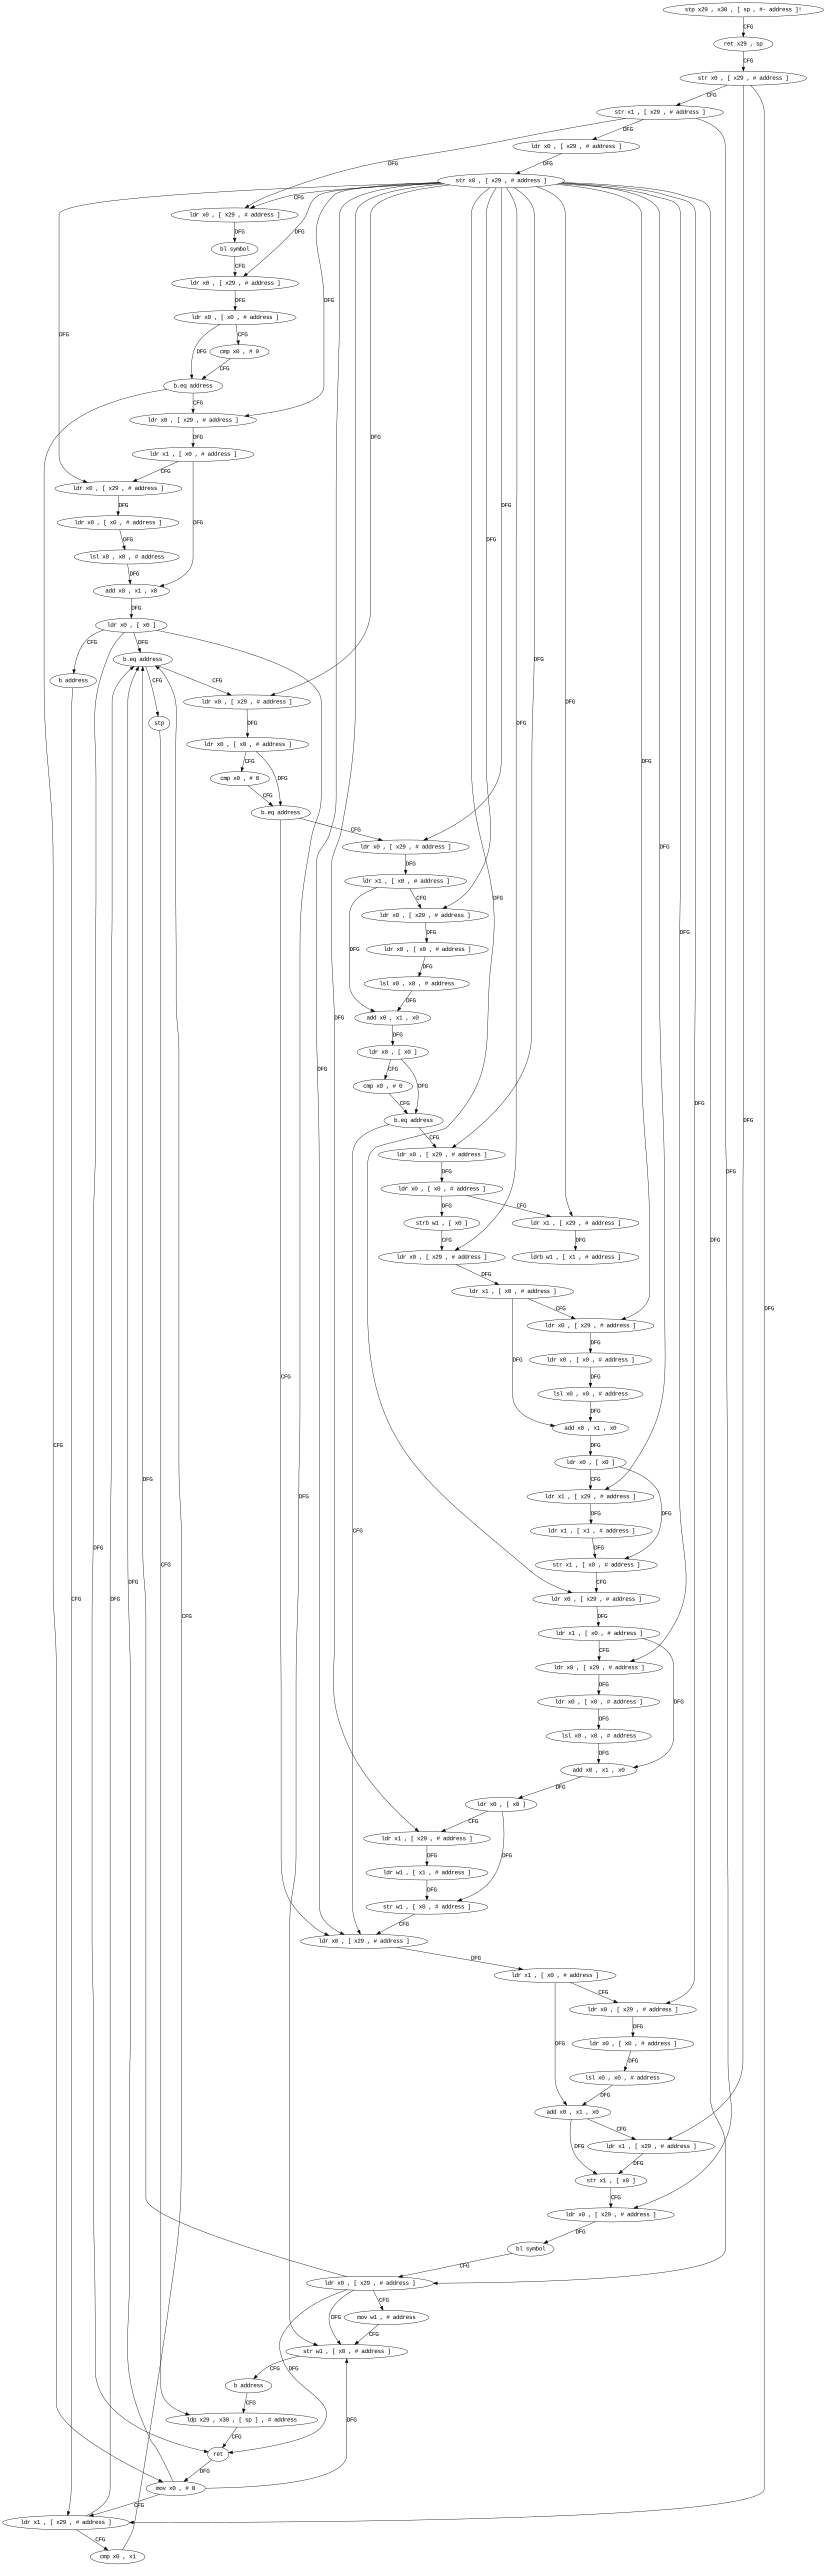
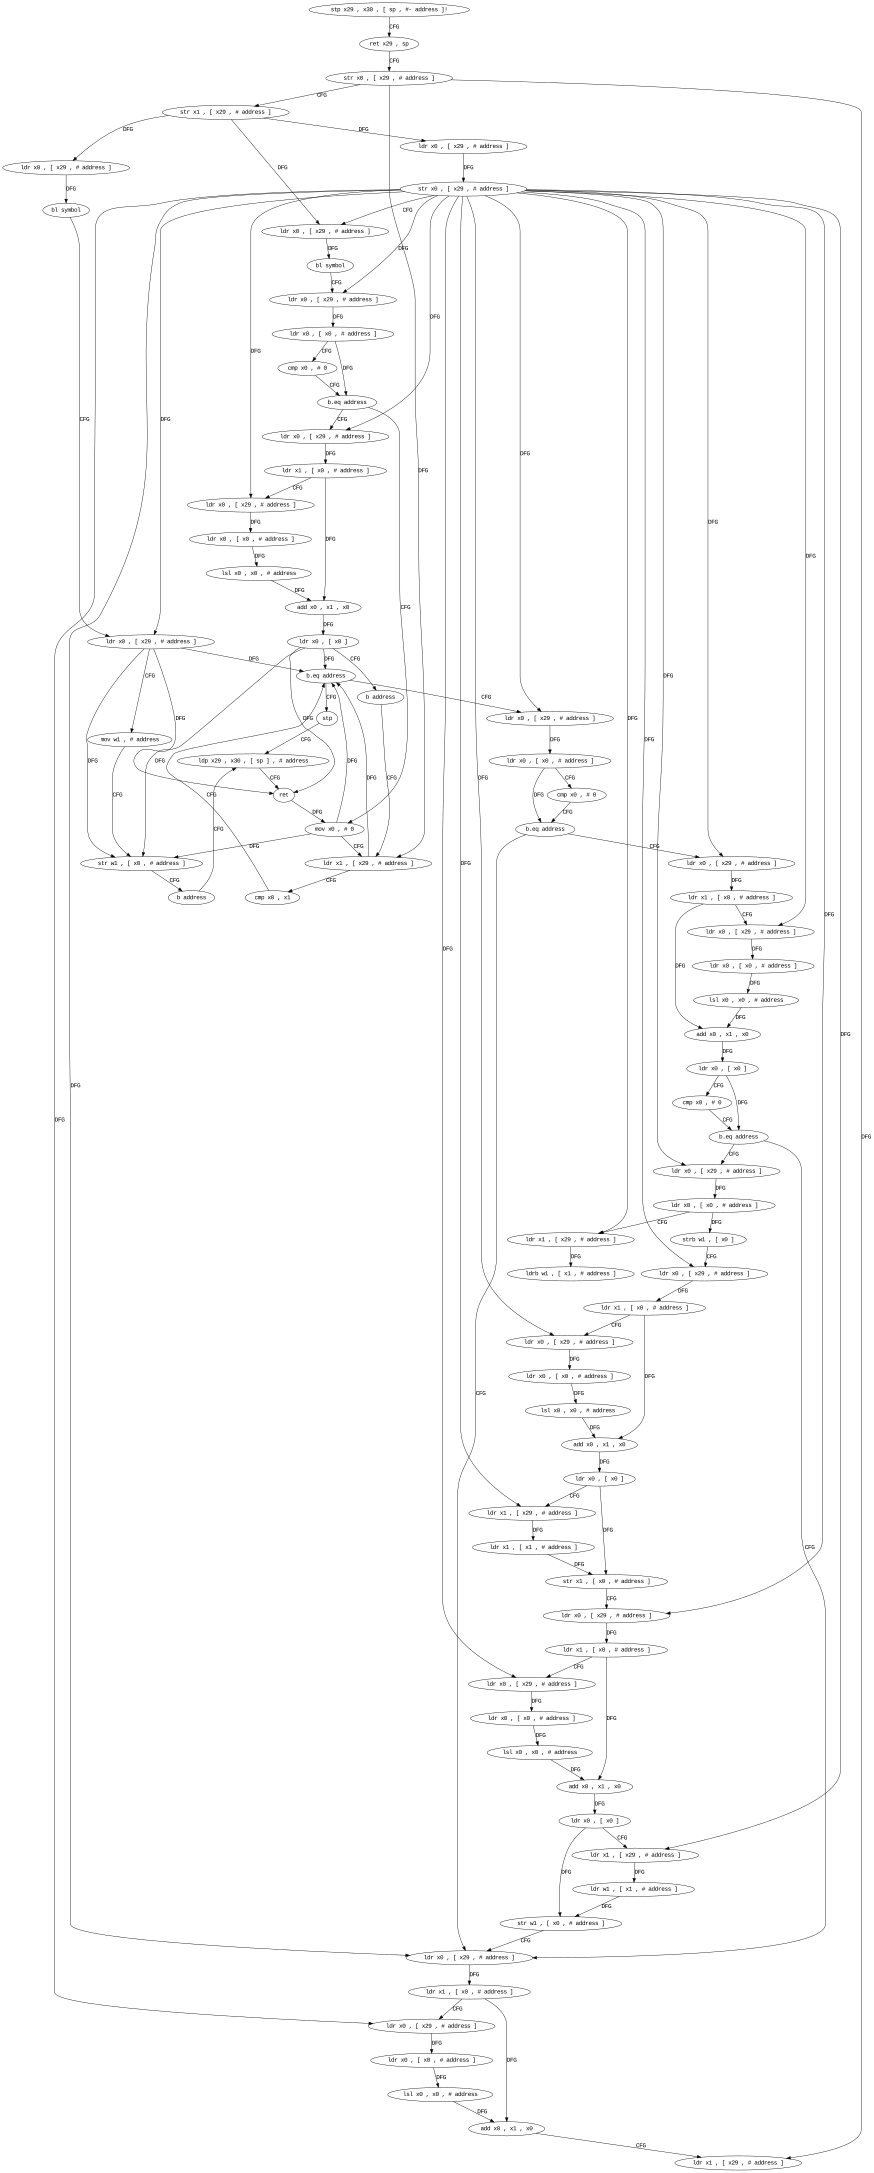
(611, 2181) -> none
